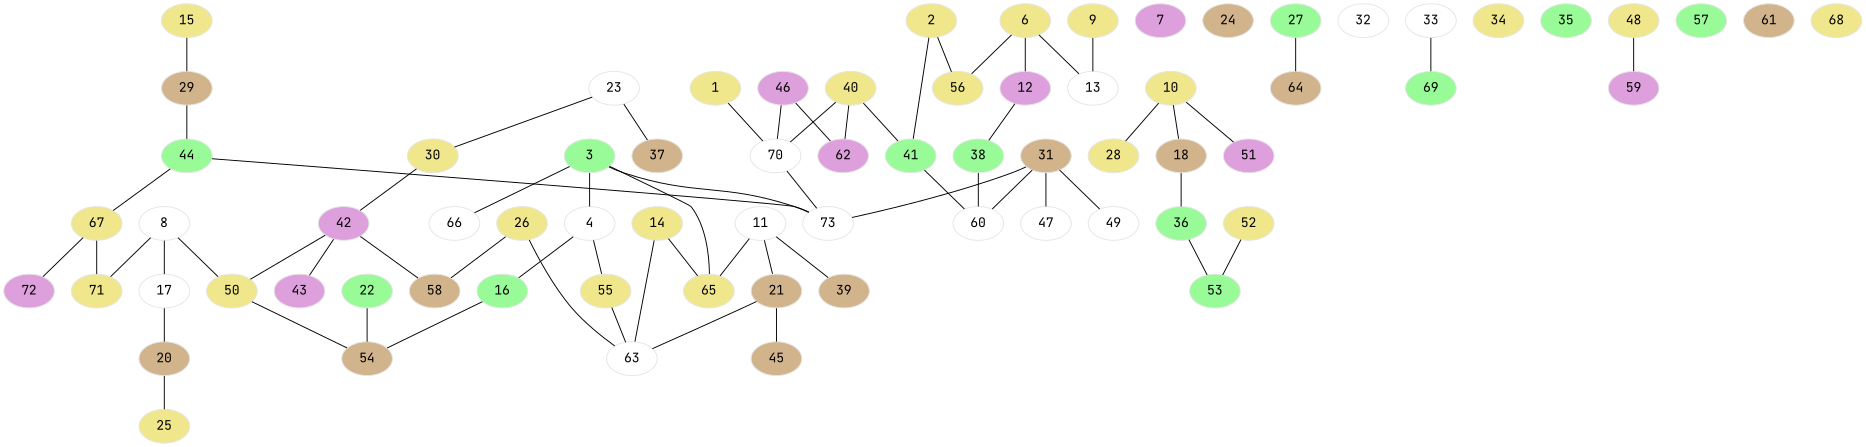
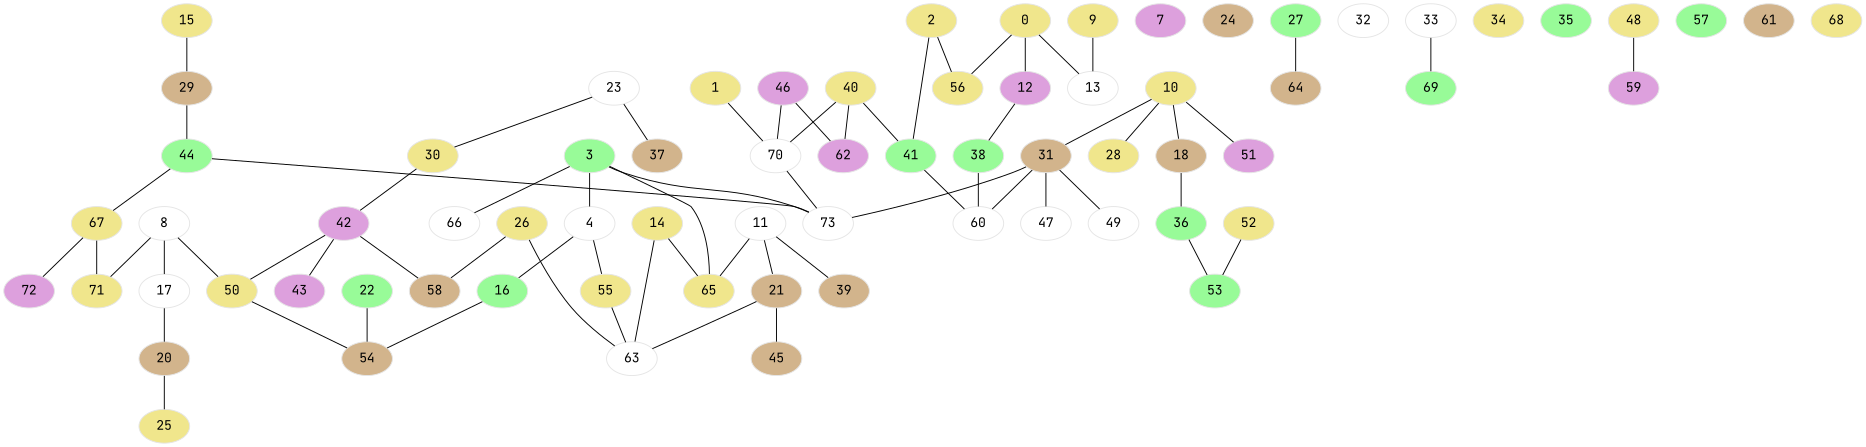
(1025, 21) -> (1025, 21)
none -> (1108, 122)
